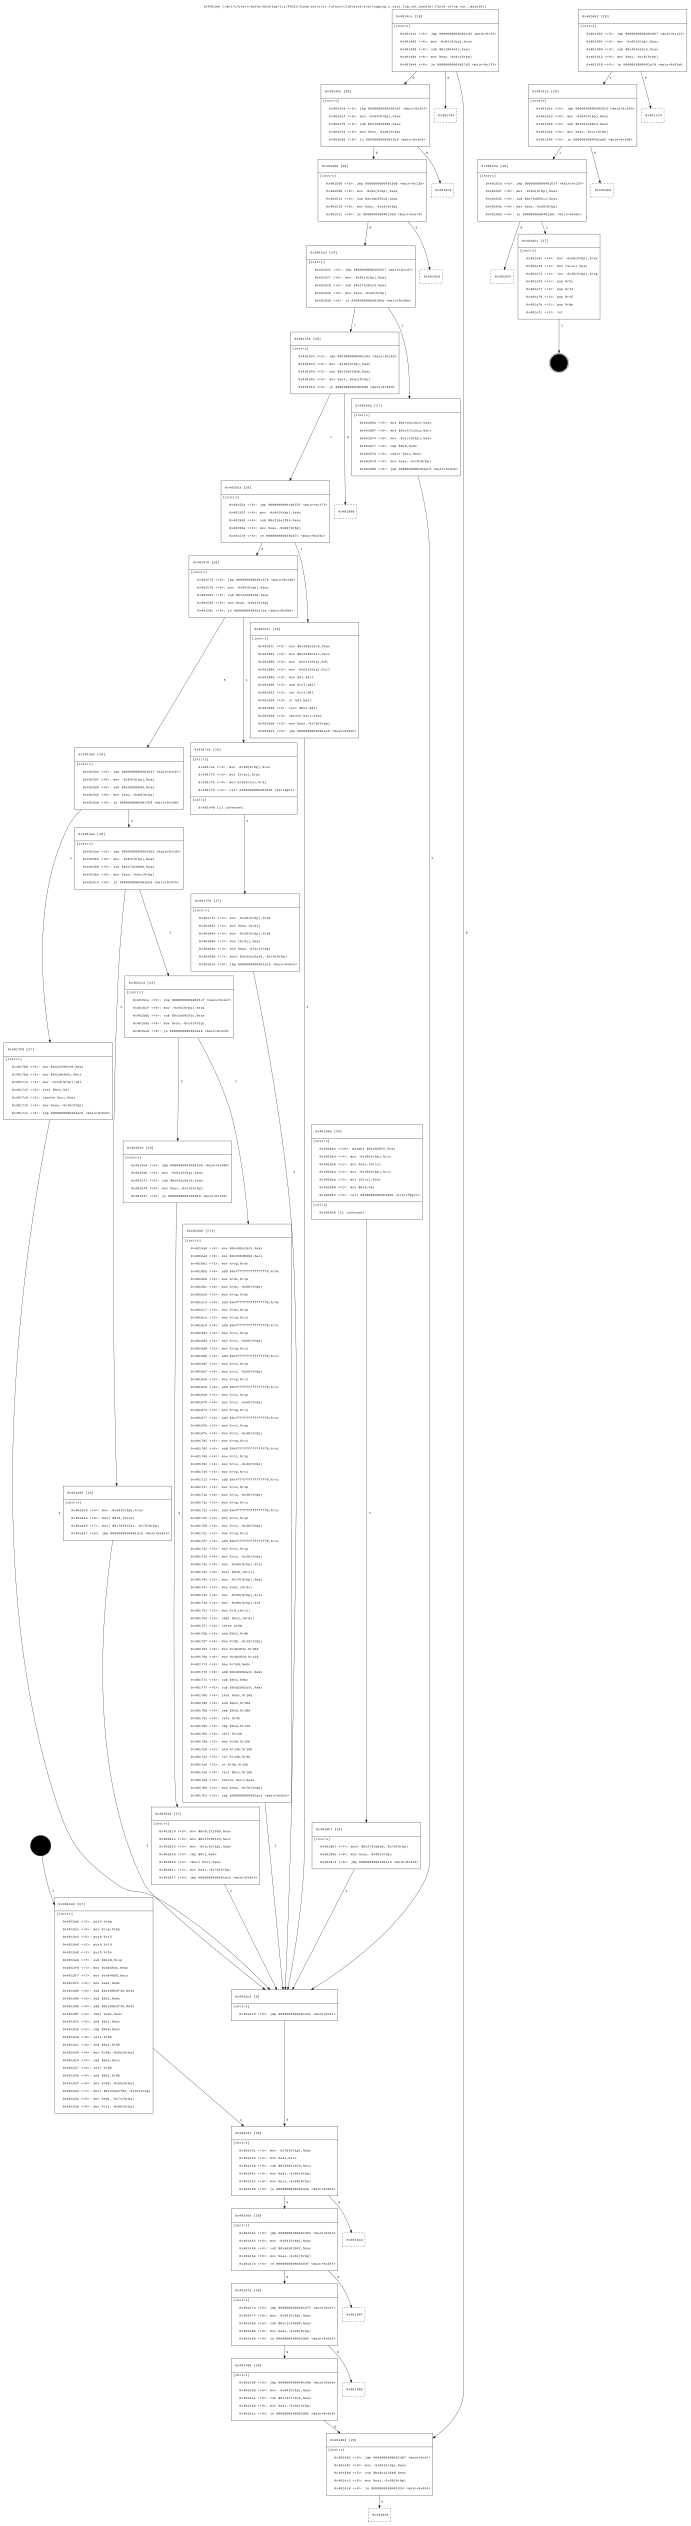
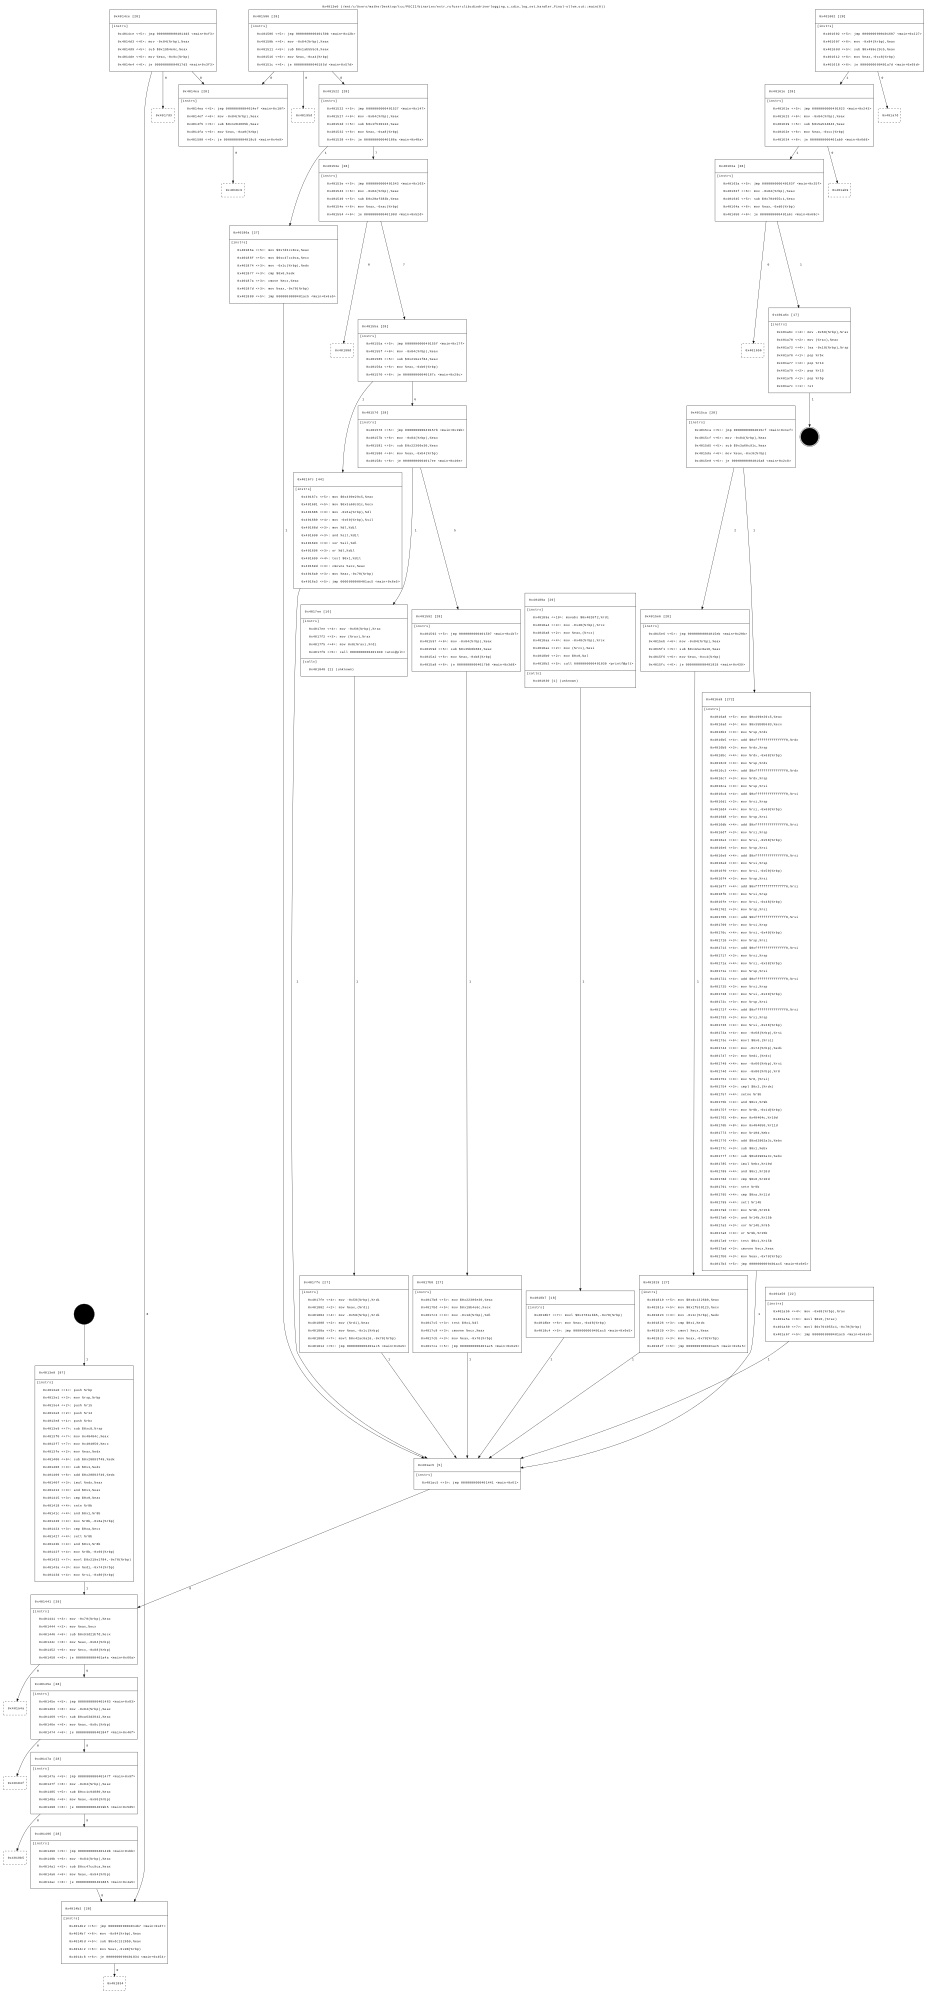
(374, 152) -> (269, 77)
(129, 858) -> none
